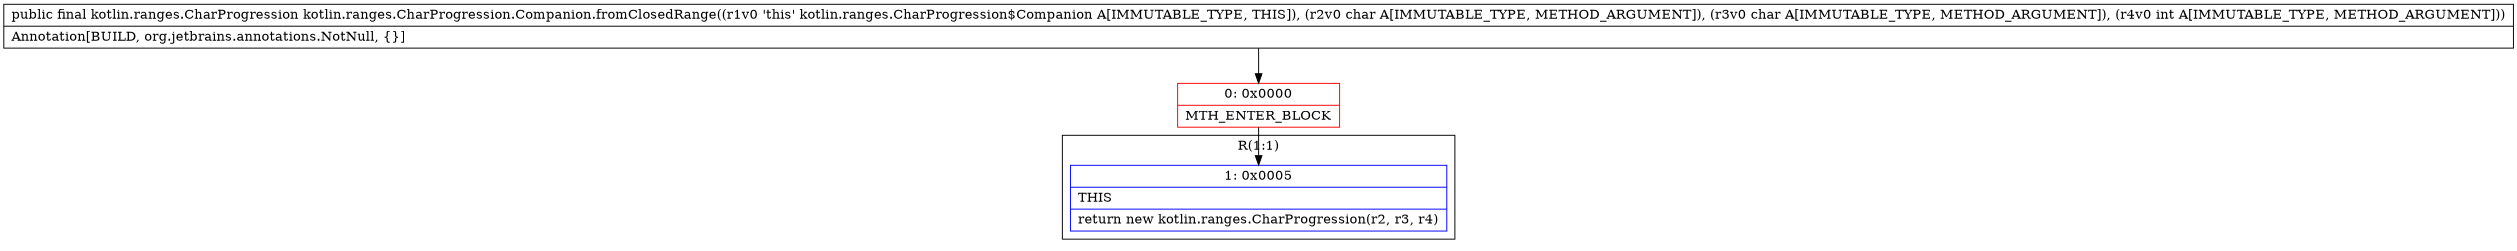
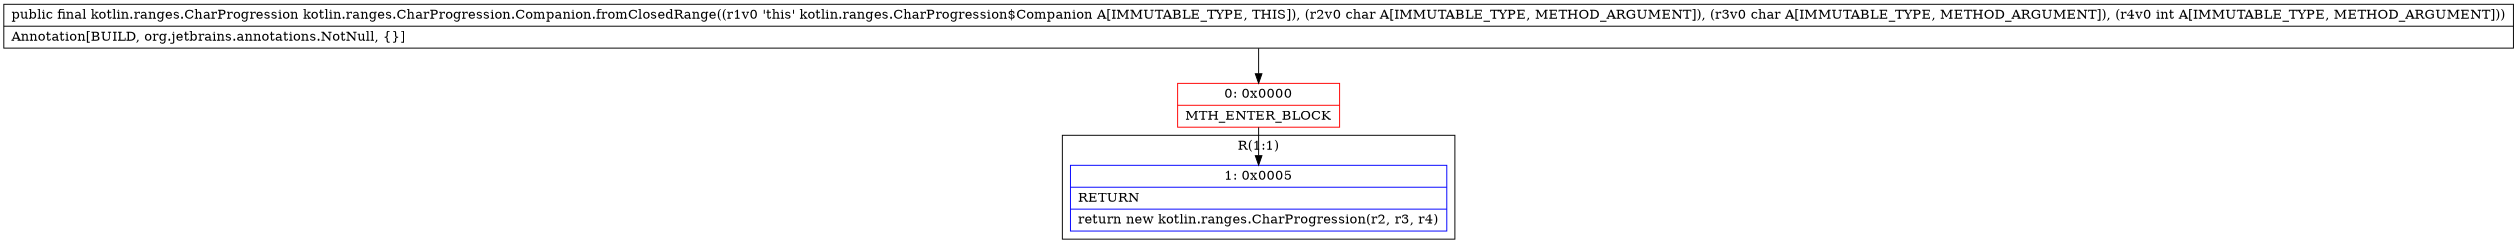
(1096, 198) -> (1109, 198)
